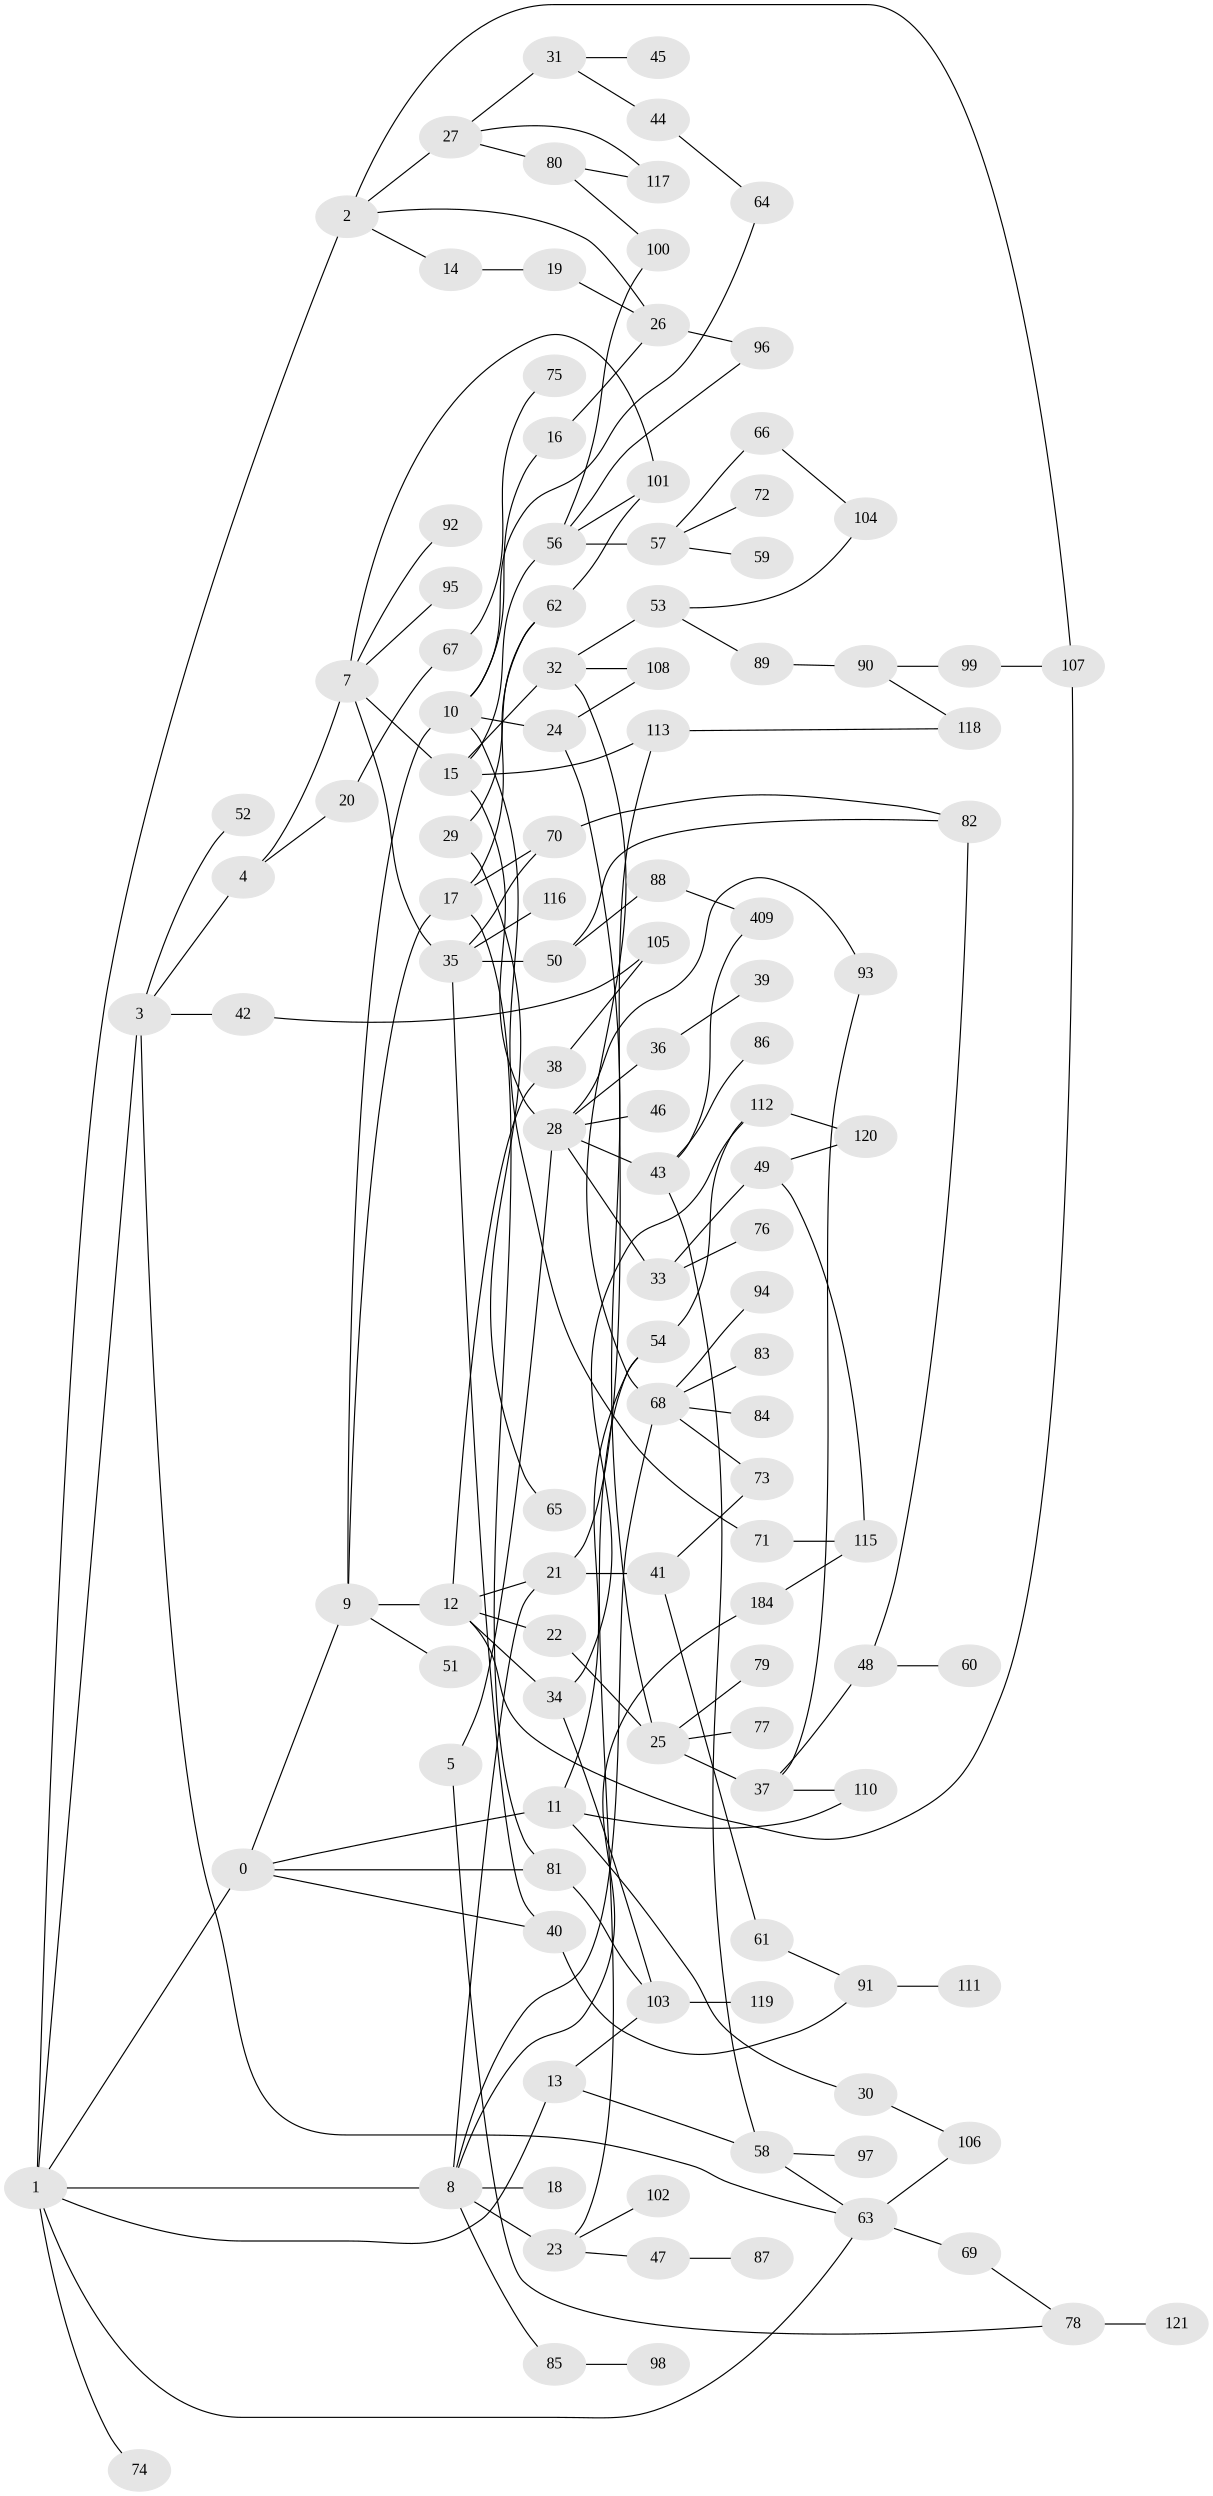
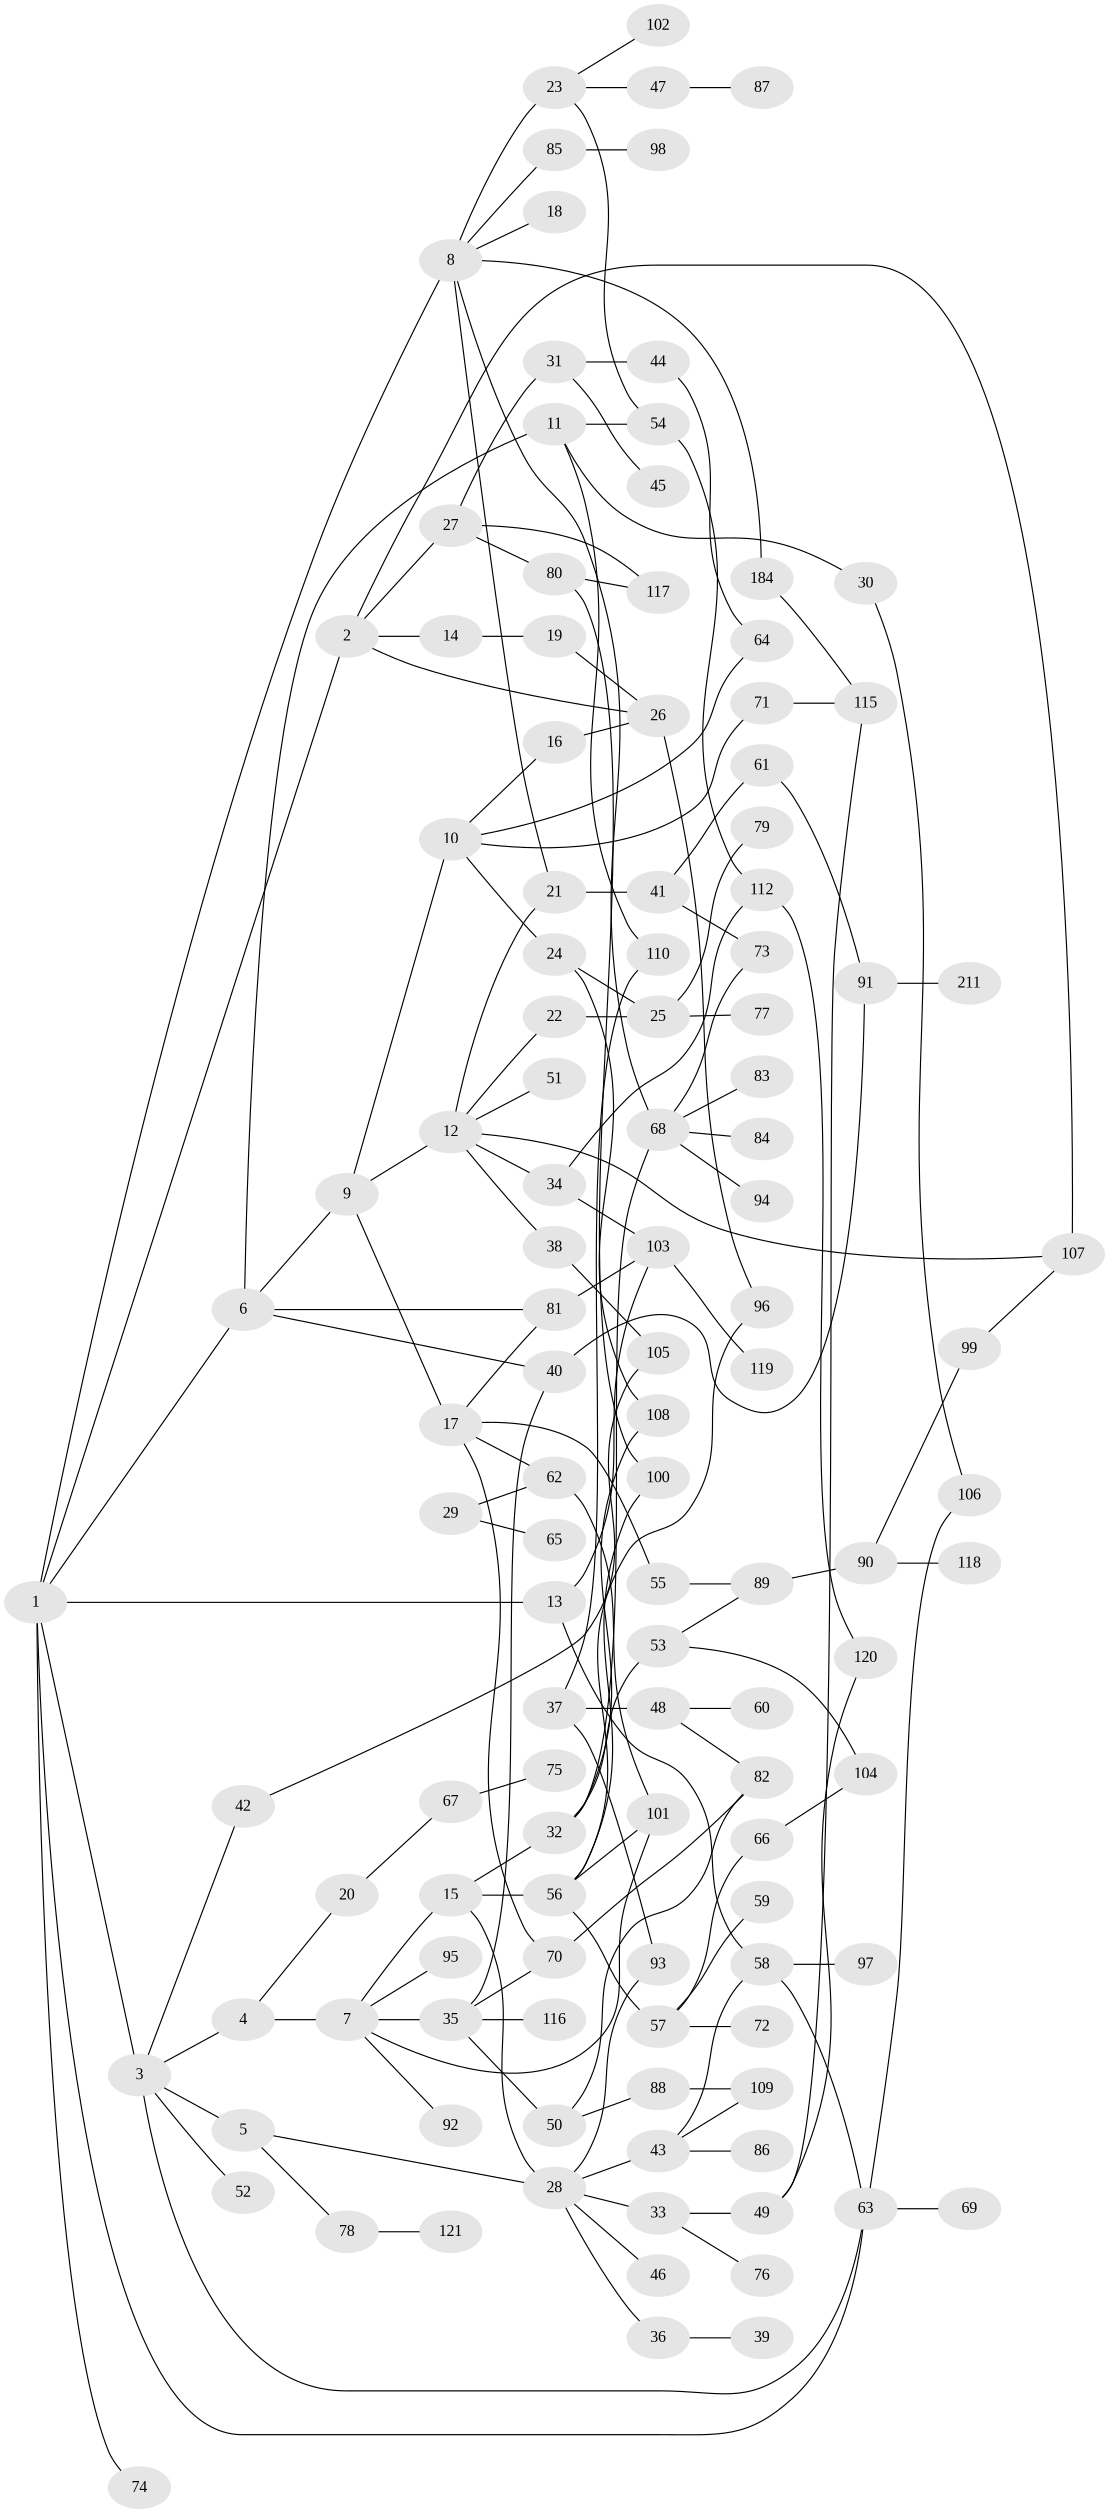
(658, 731) -> none
(762, 919) -> (762, 2089)
none -> (658, 1584)
(399, 1636) -> (503, 1105)
(704, 1764) -> none
(243, 1870) -> (243, 1310)
(969, 1986) -> (969, 983)
none -> (191, 2103)
(1021, 2289) -> none
